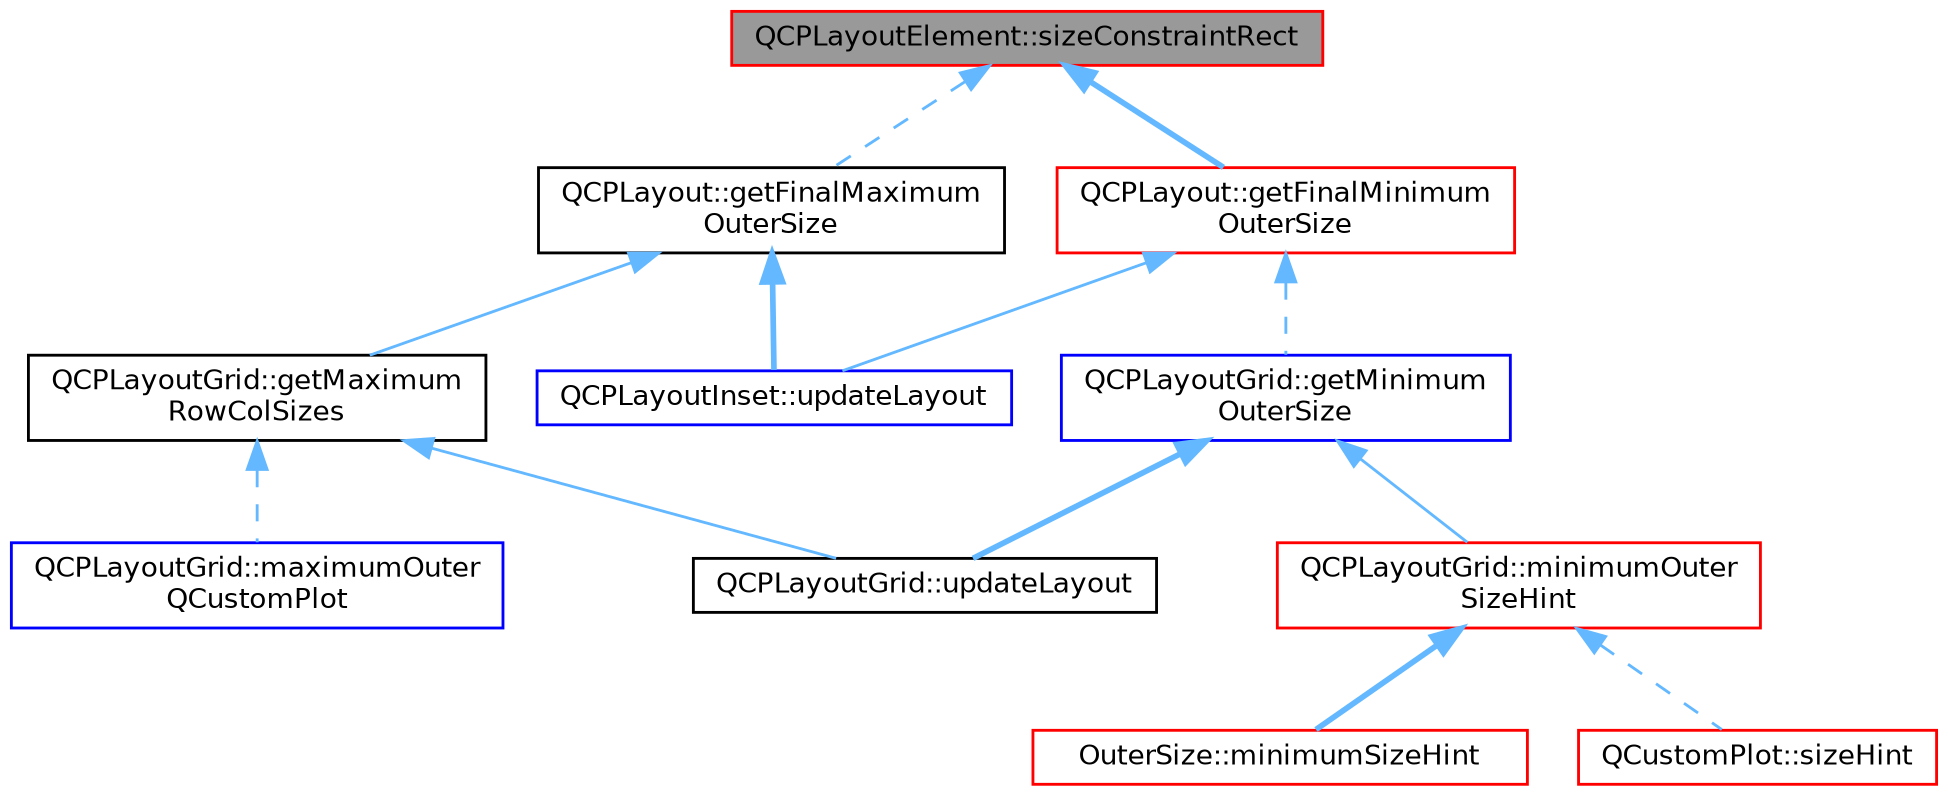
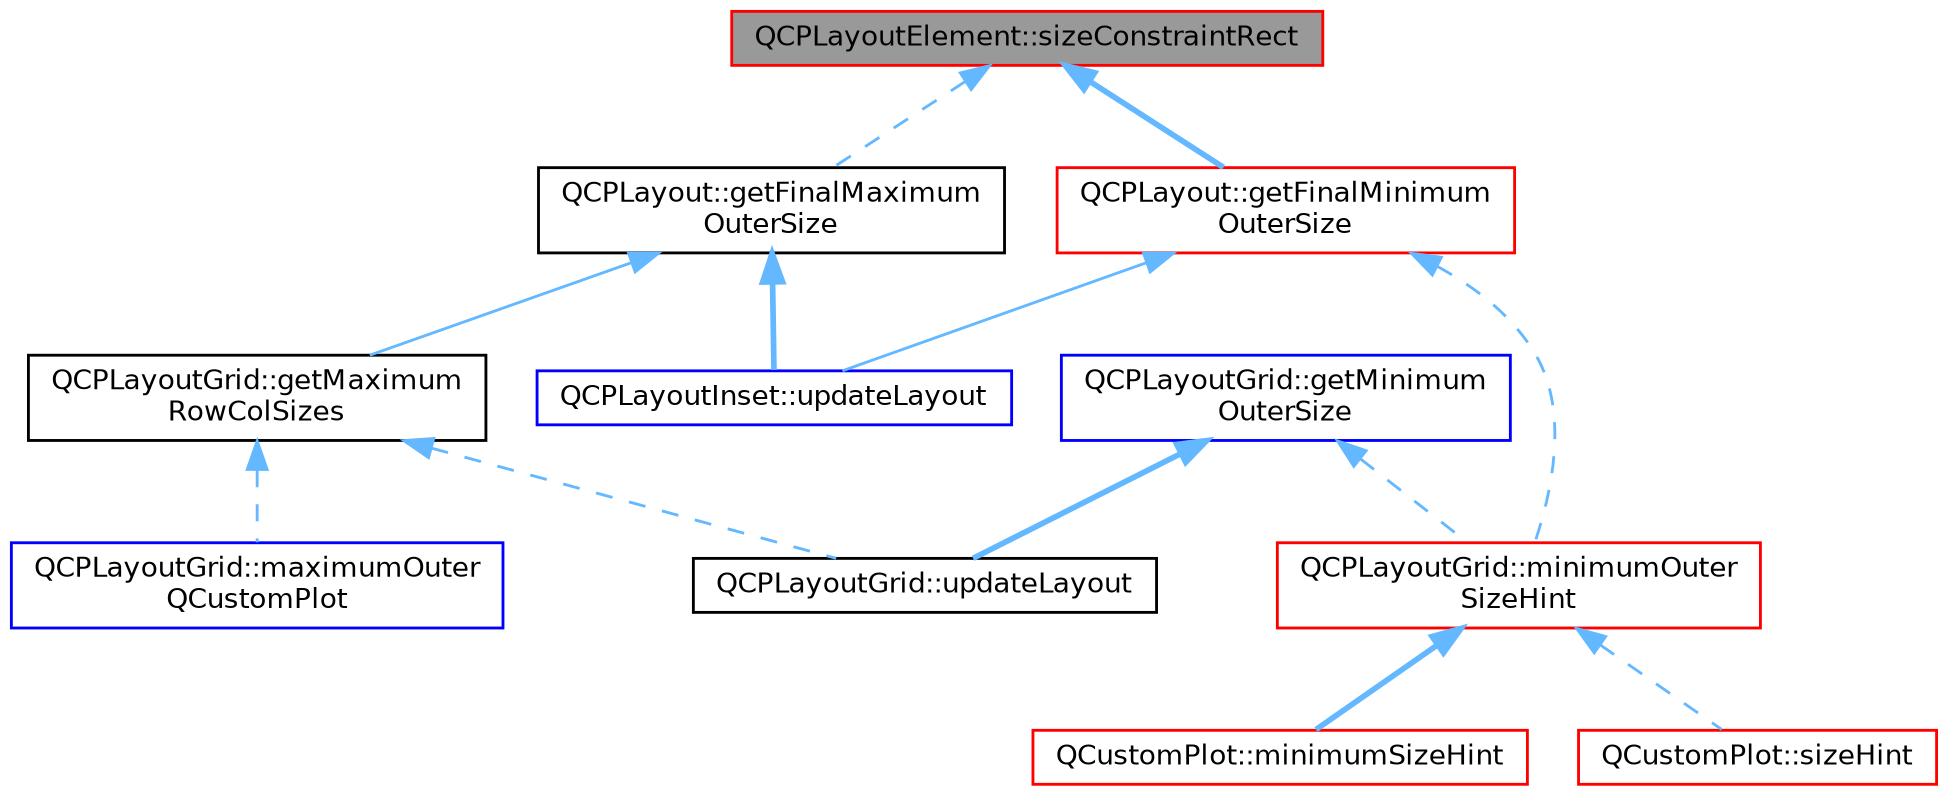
(1286, 319) -> (1547, 382)
(1414, 501) -> (1414, 501)
(634, 503) -> (634, 503)
(1280, 757) -> (1280, 757)
